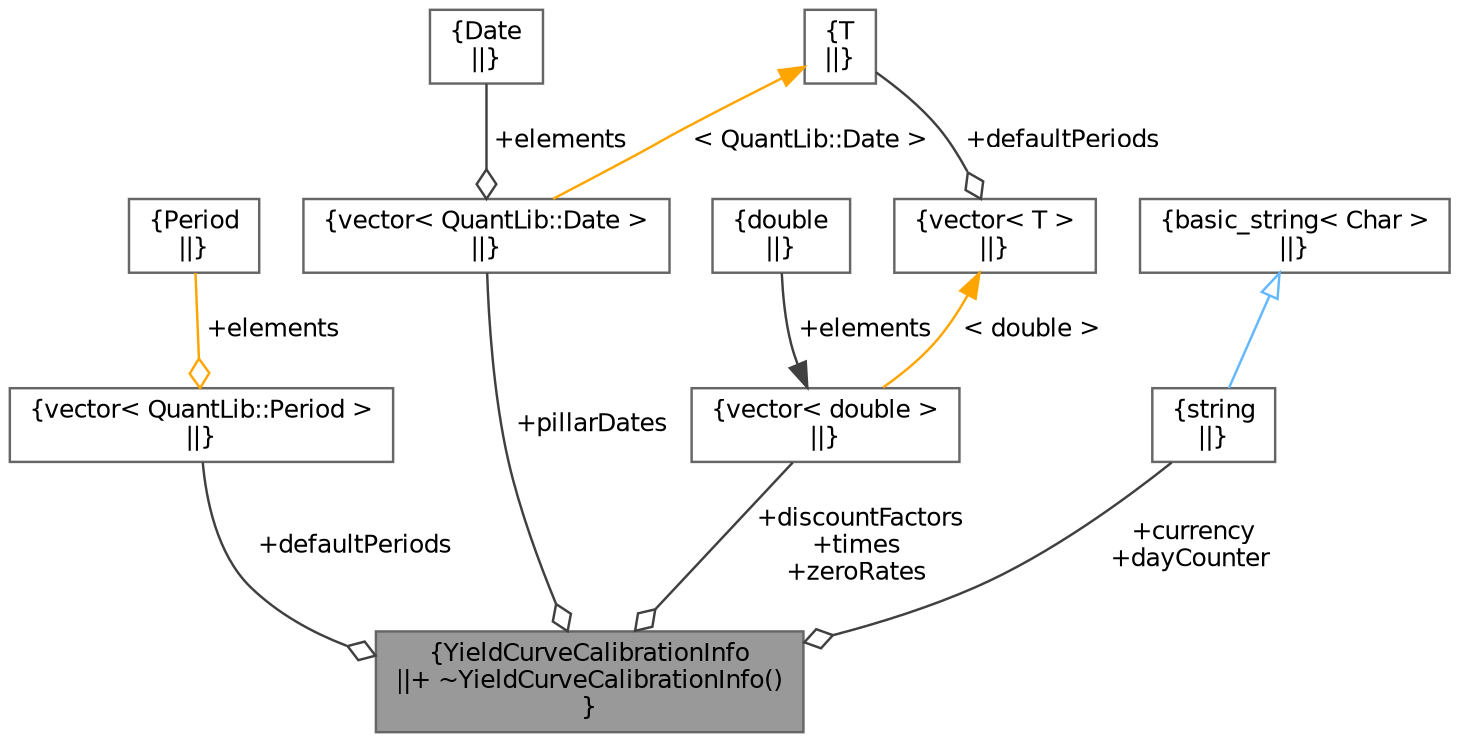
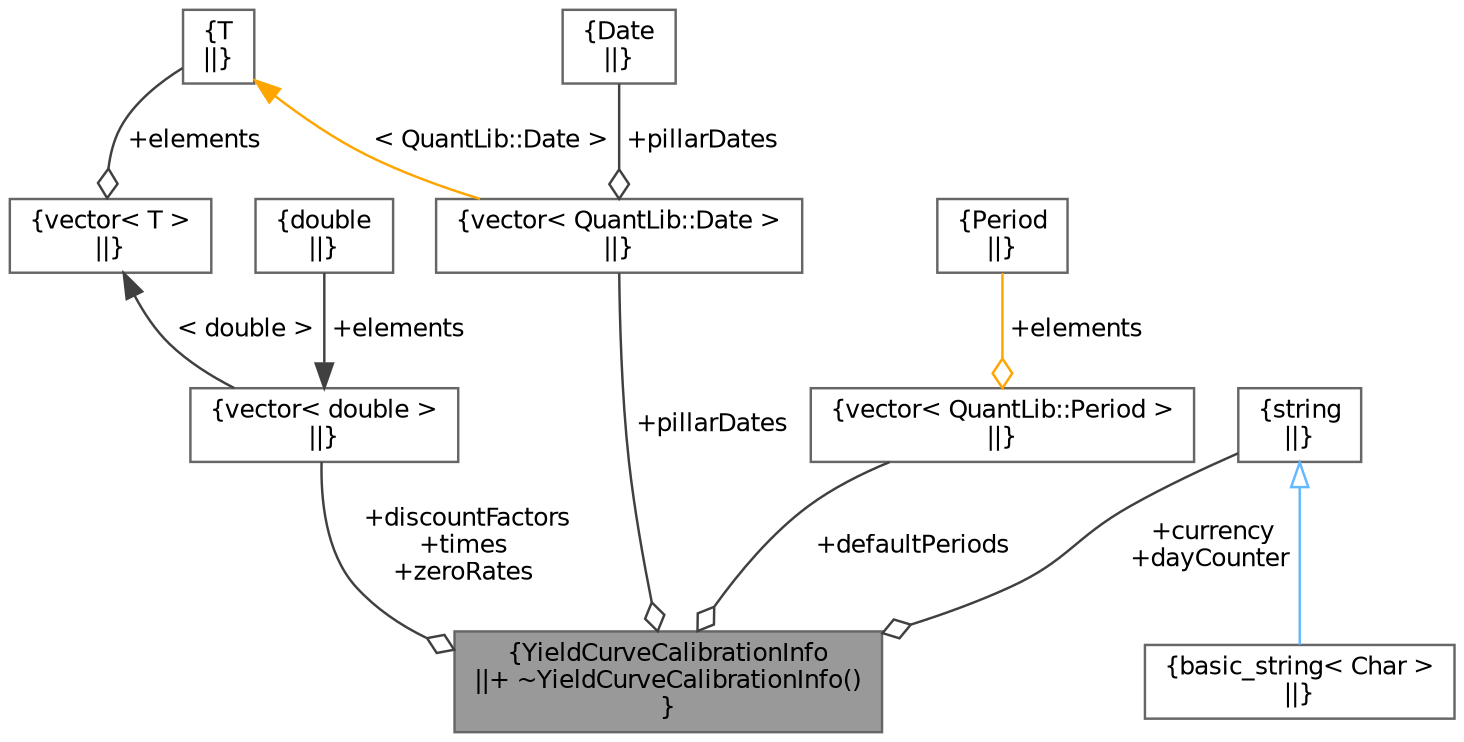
(558, 141) -> (699, 141)
(1059, 141) -> (192, 141)
(1249, 342) -> (1300, 566)
(931, 346) -> (176, 350)
